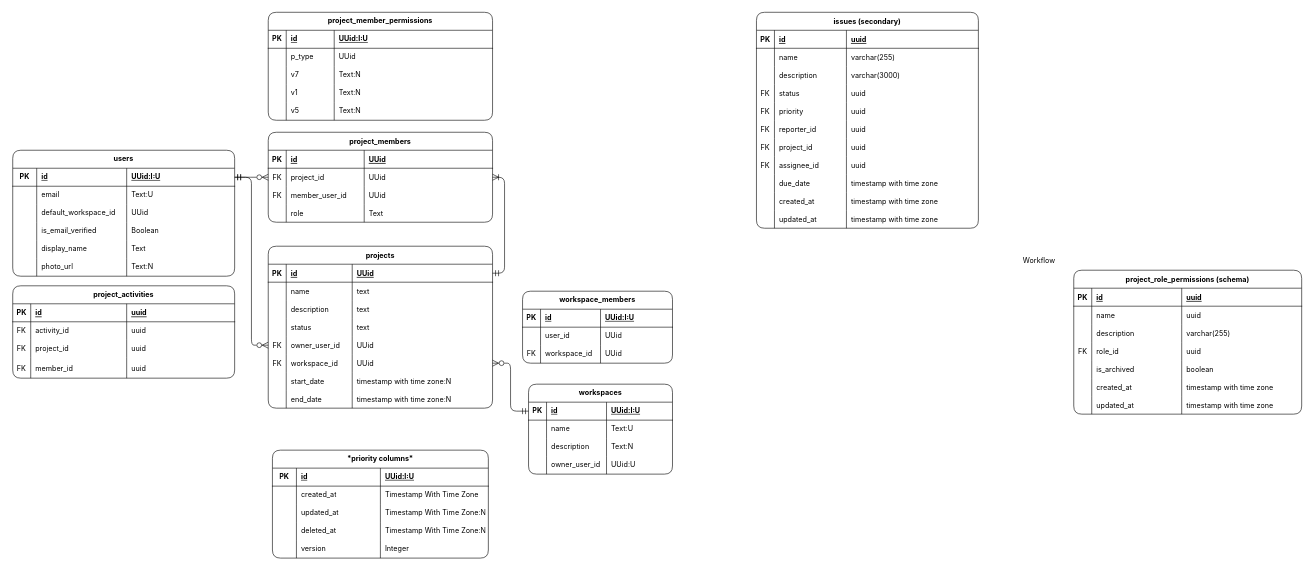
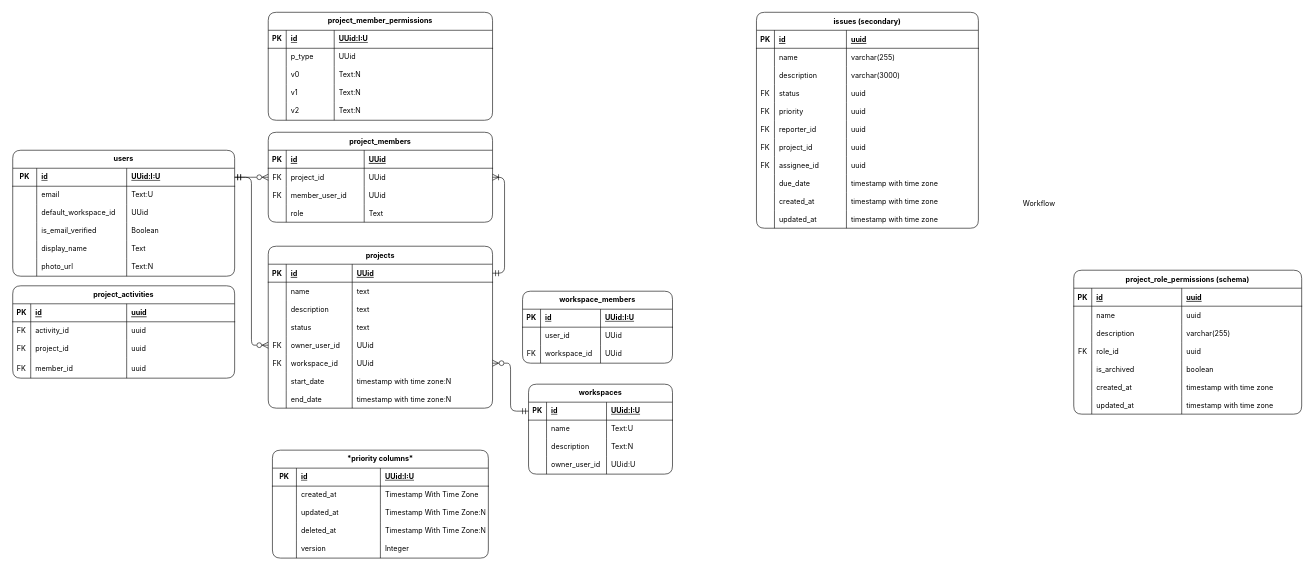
(295, 75) -> (295, 75)
(295, 111) -> (295, 111)
(1039, 261) -> (1039, 204)
